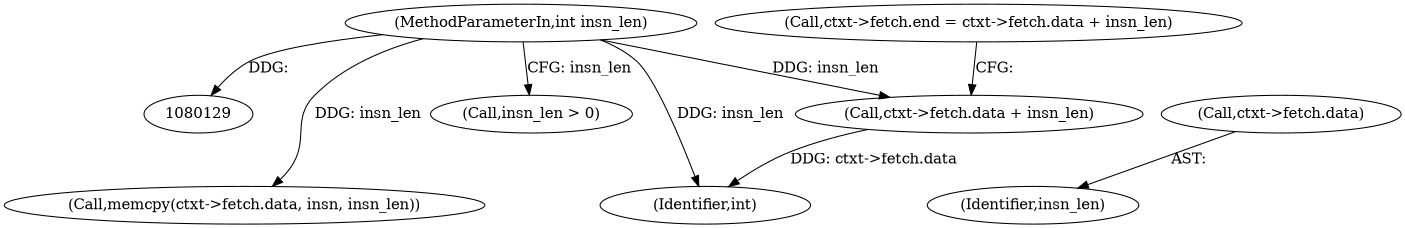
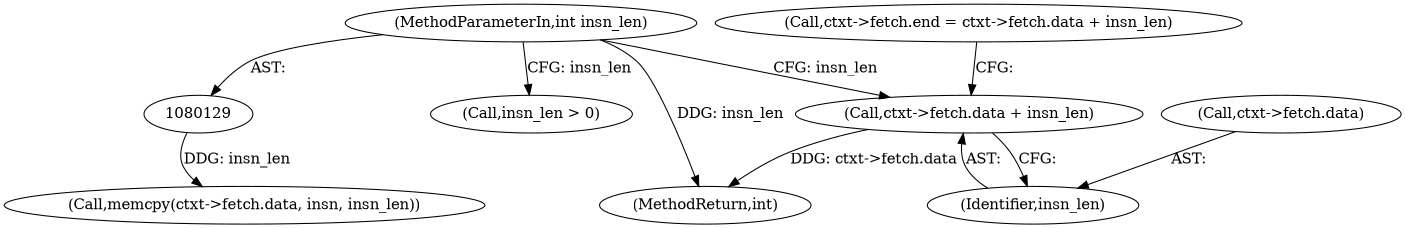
(271, 69) -> (271, 69)
(826, 69) -> (826, 69)
(326, 85) -> (181, 158)
none -> (1011, 153)
none -> (968, 170)
(705, 205) -> (705, 205)
